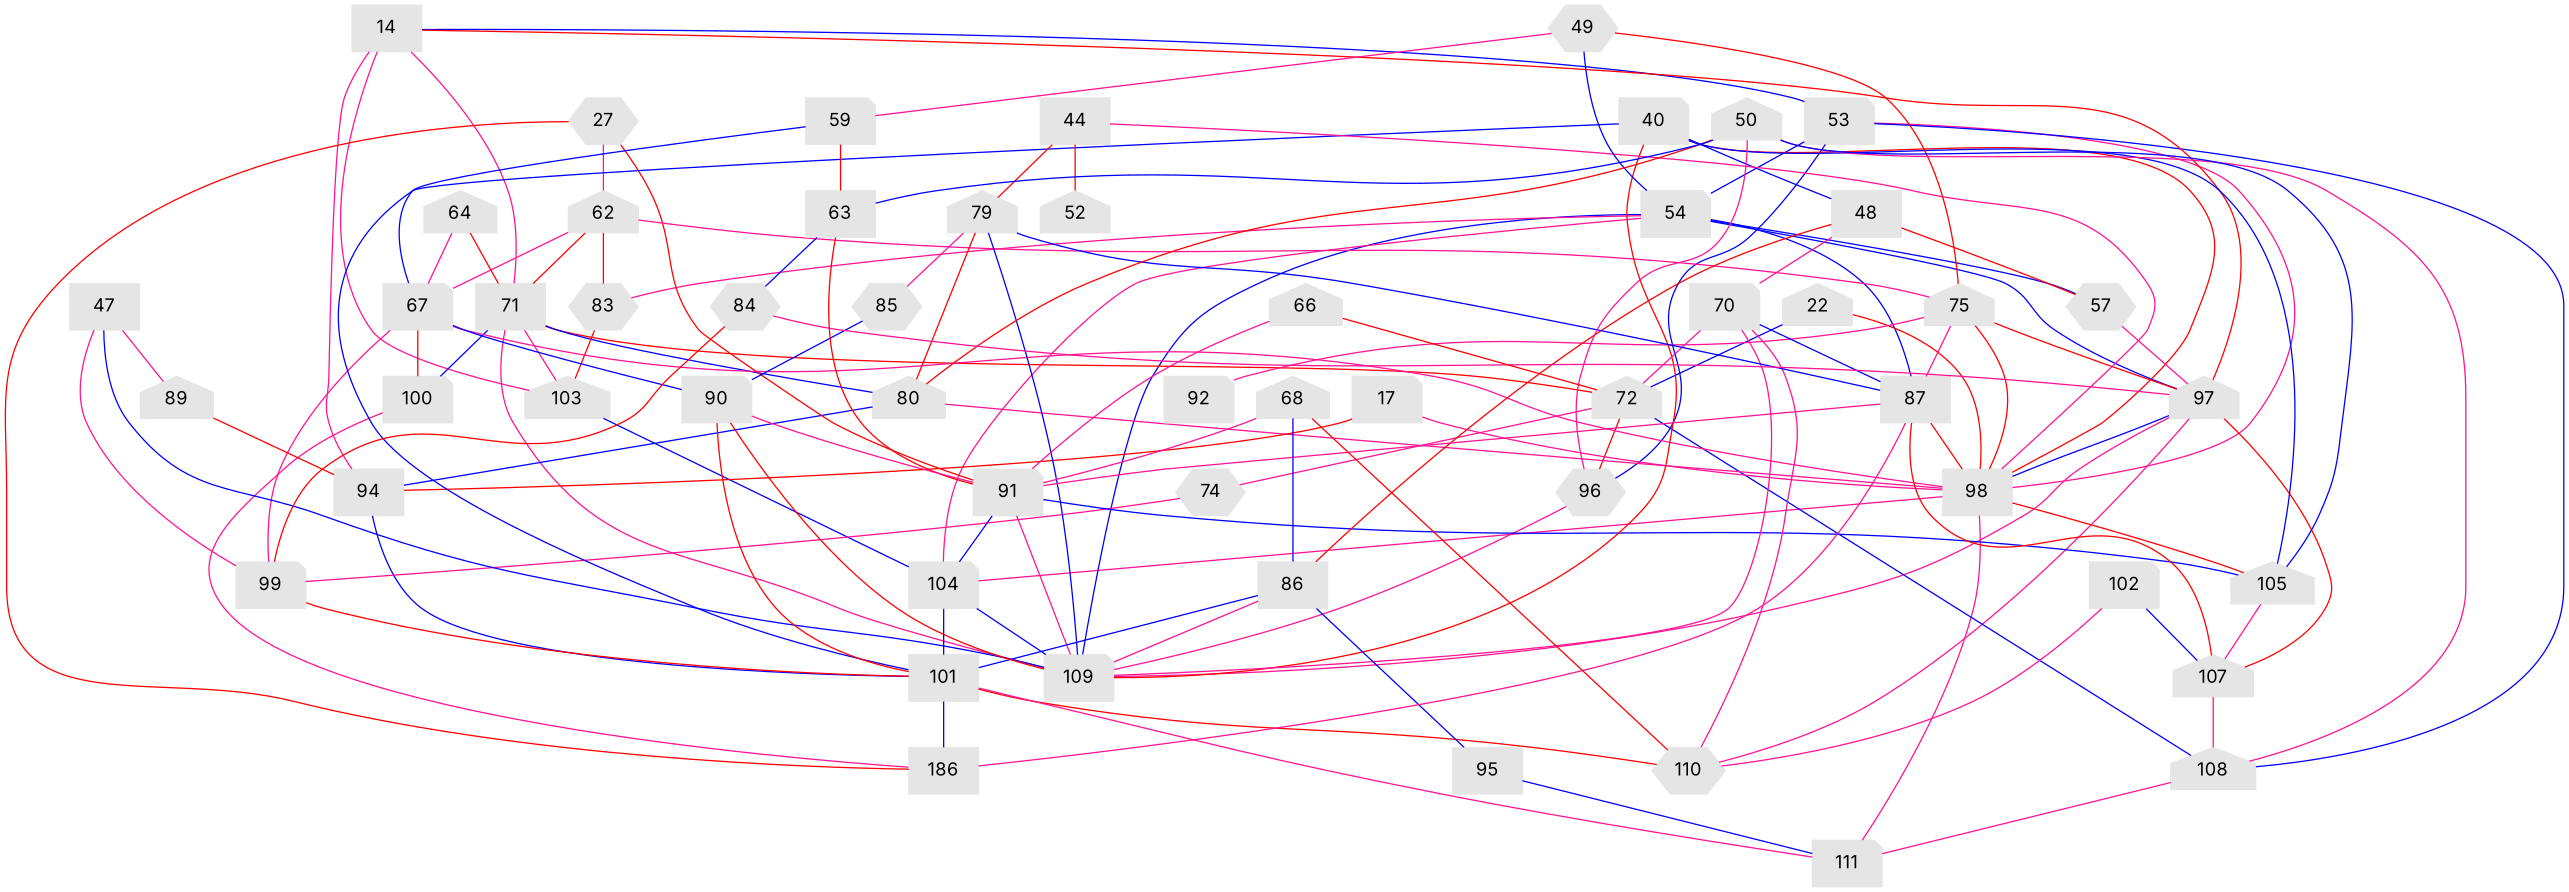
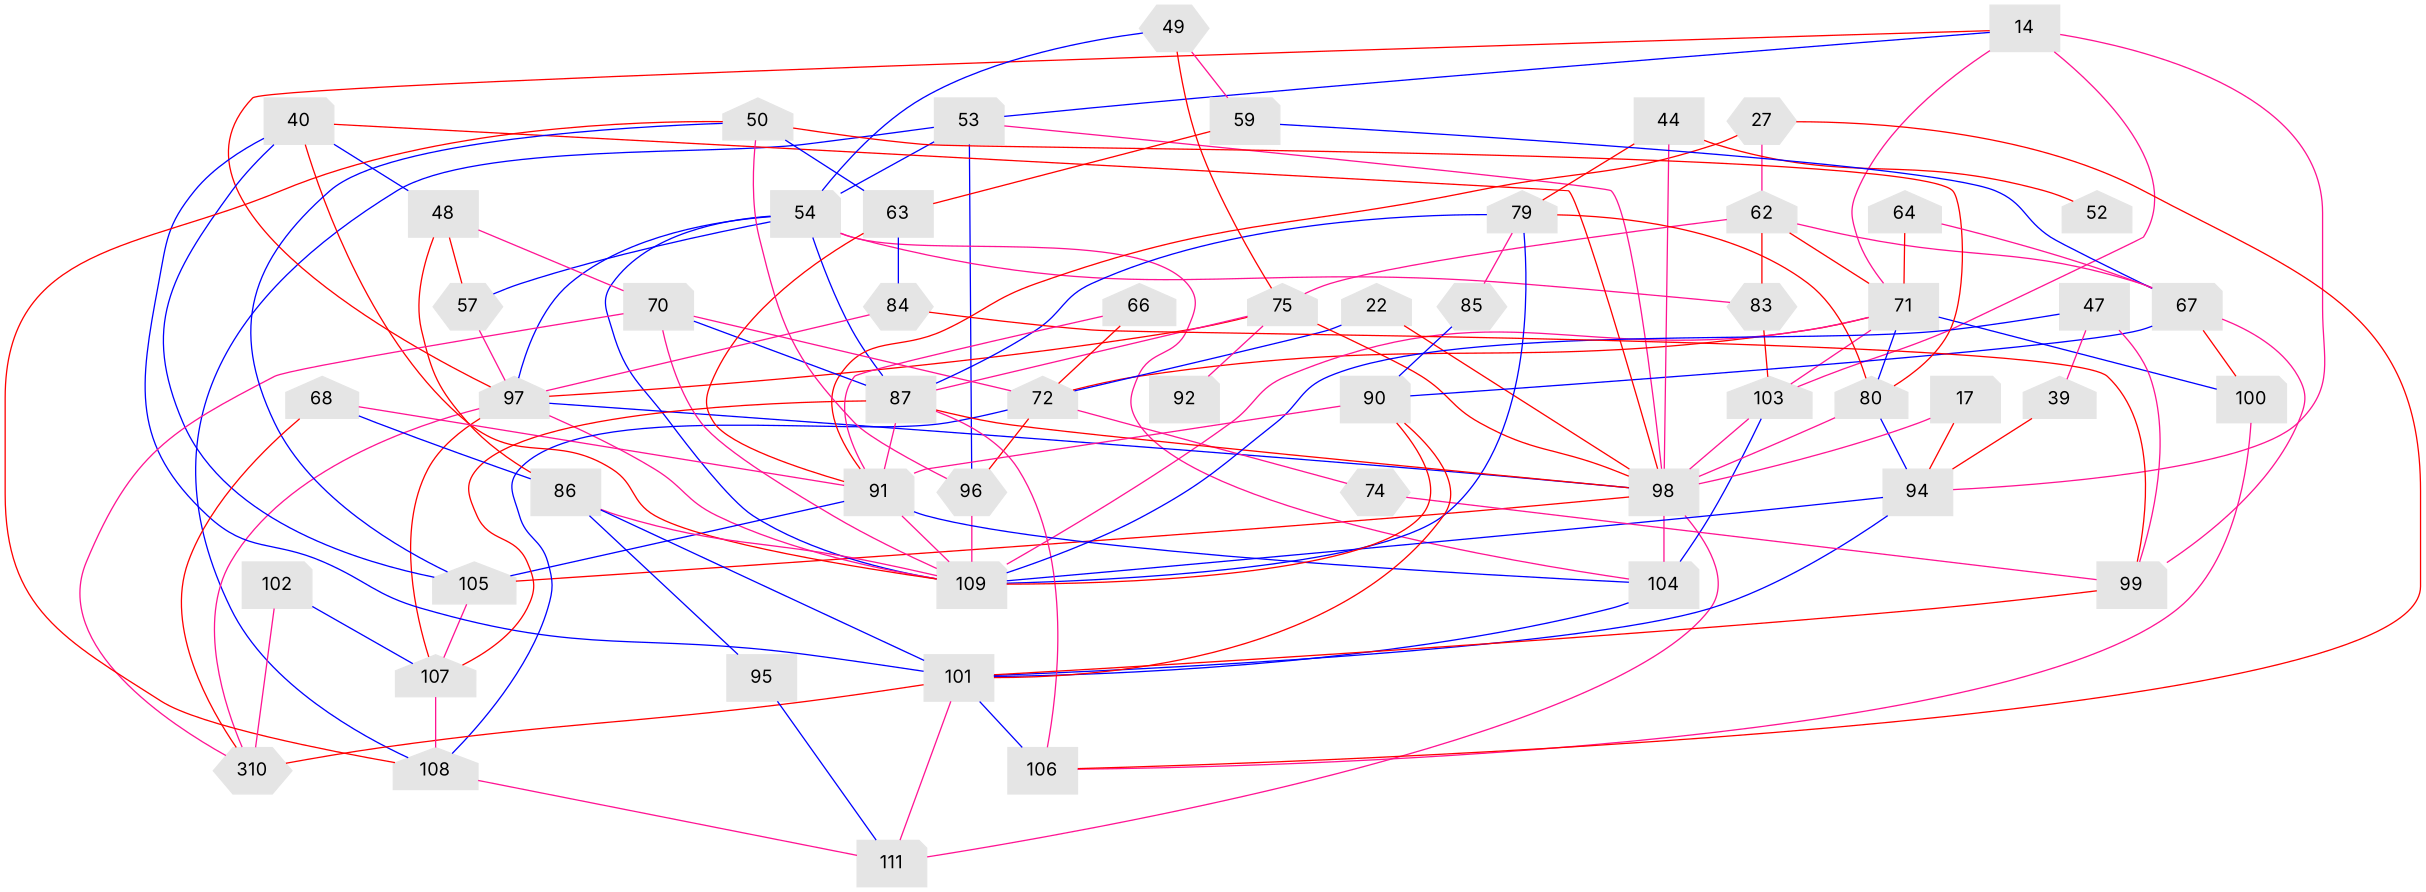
(2408, 248) -> (37, 300)
(1240, 355) -> (1719, 444)
(177, 400) -> (2060, 400)
(1011, 632) -> (1467, 539)
(944, 771) -> (1043, 771)
(1689, 771) -> (253, 771)
